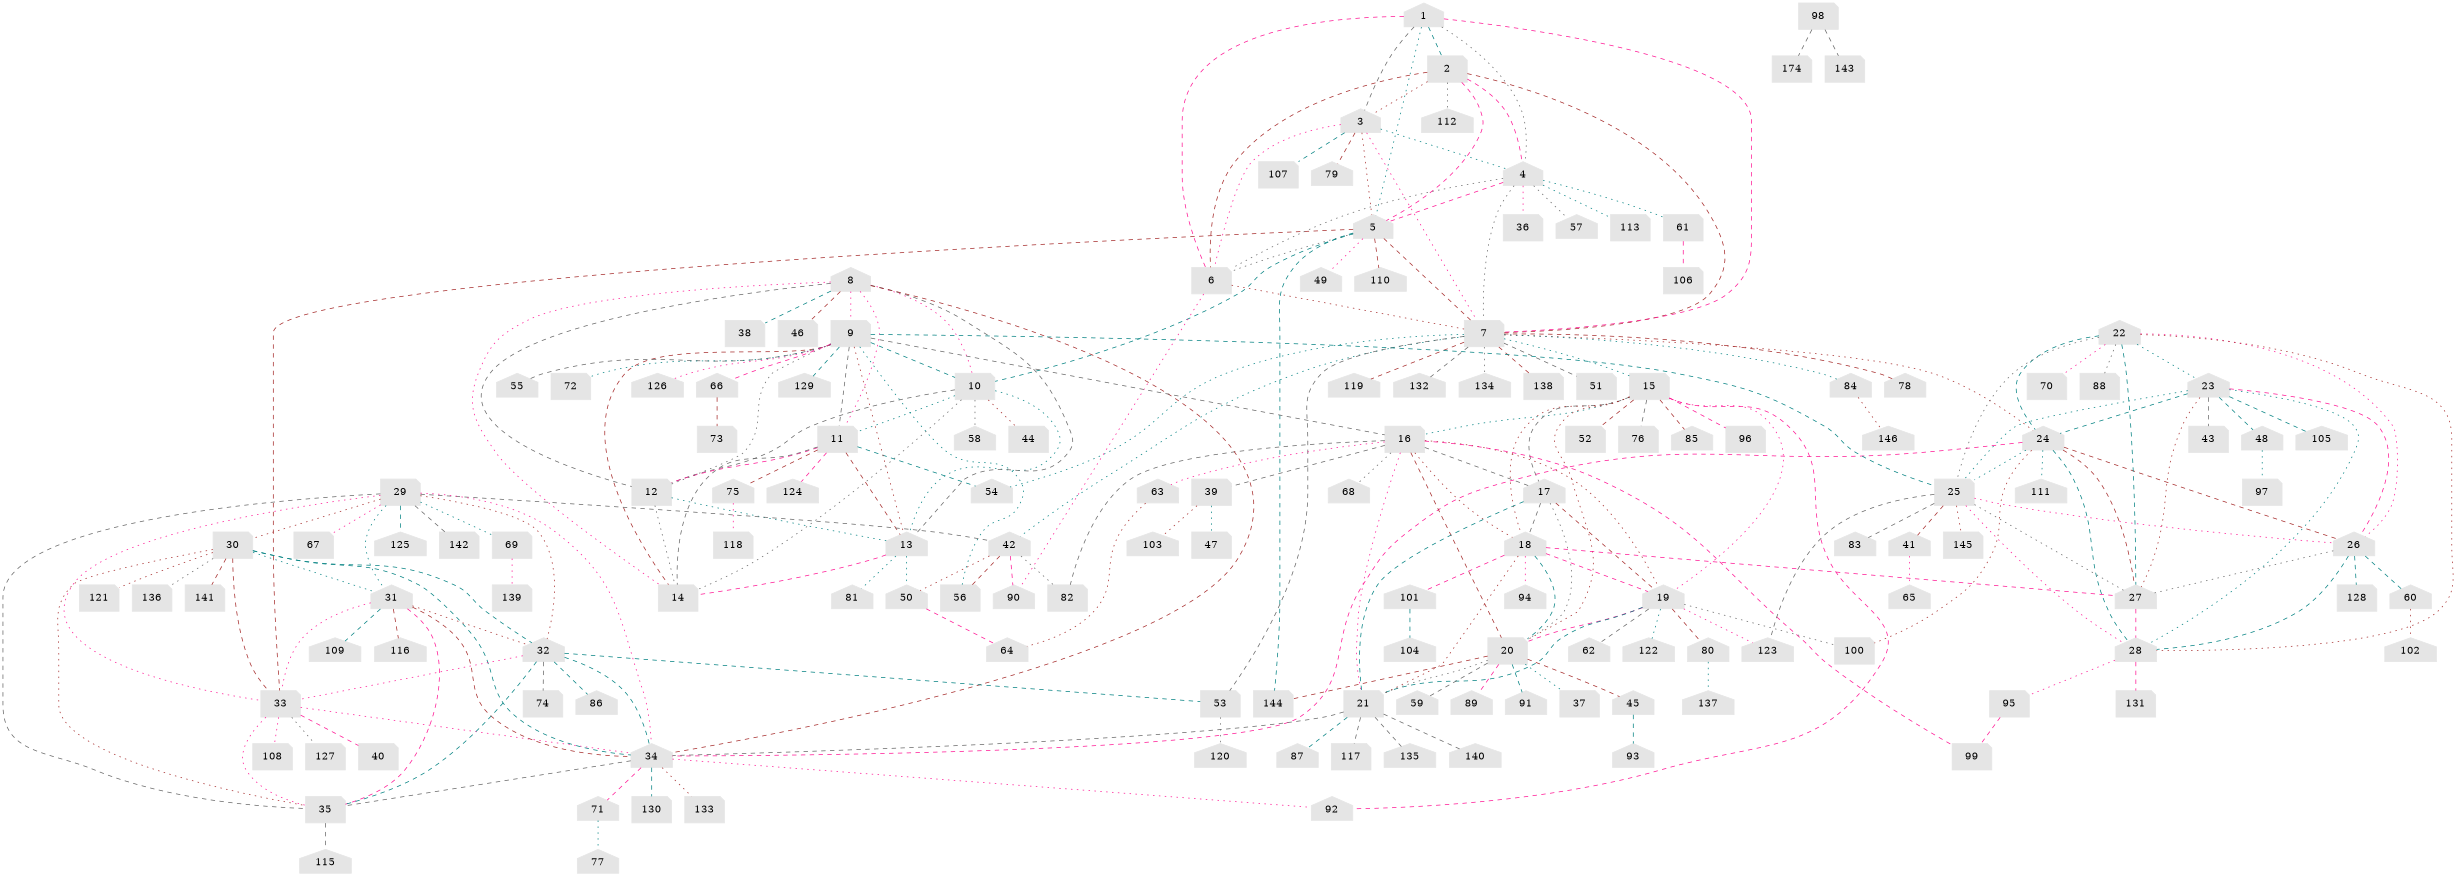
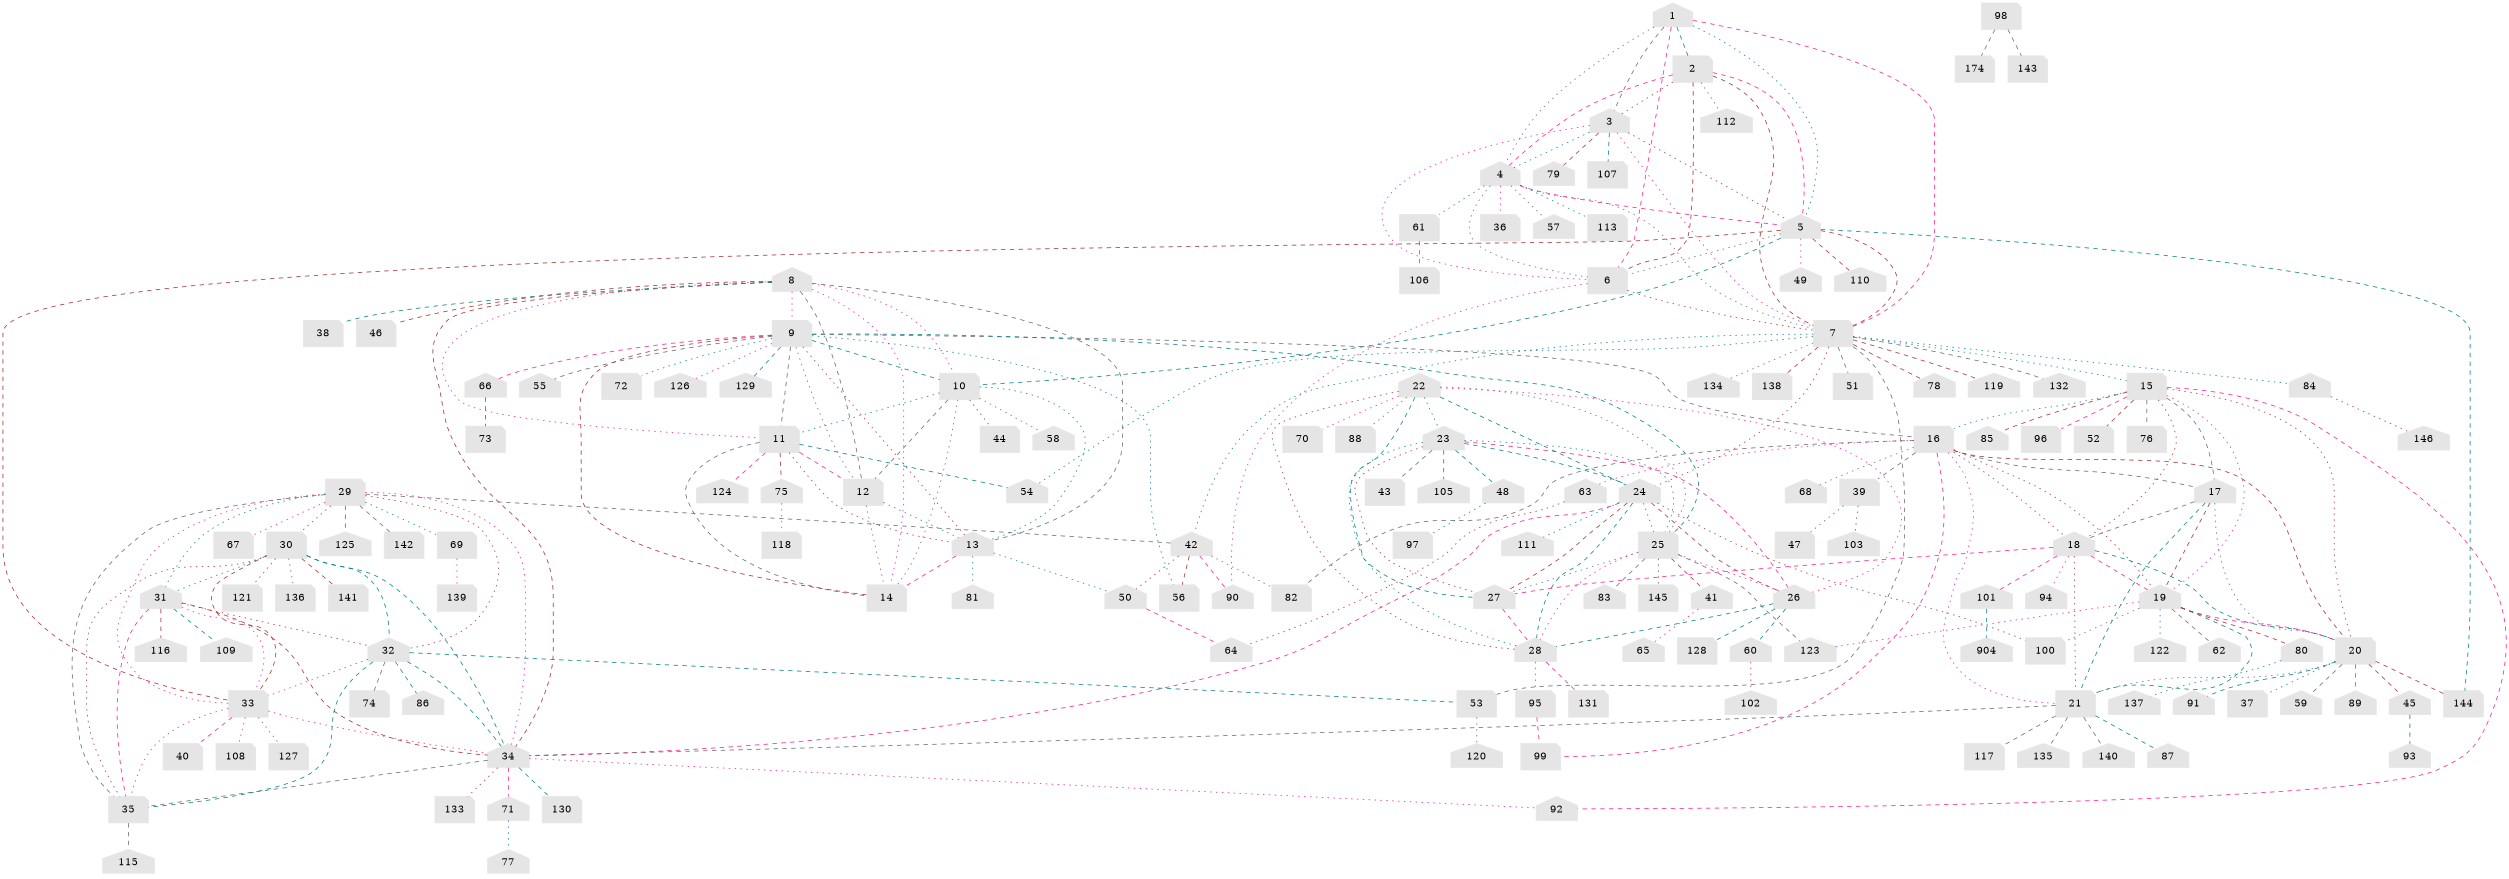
(873, 494) -> (859, 517)
(2244, 572) -> none
(1410, 651) -> (1987, 651)
